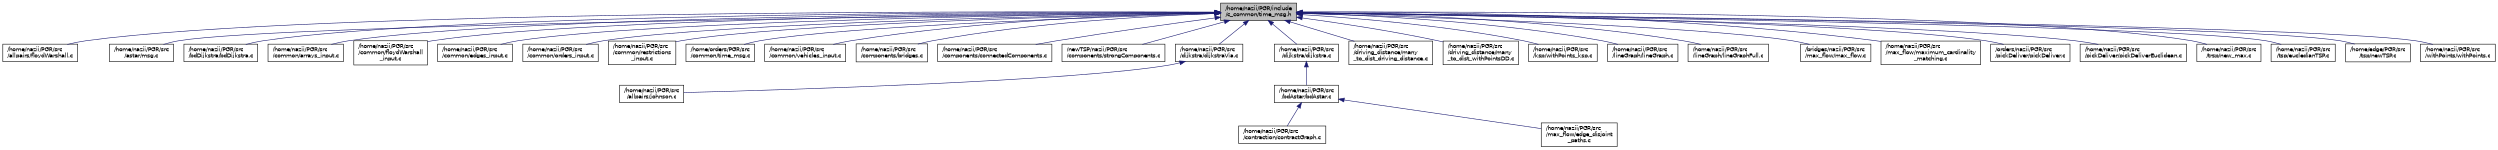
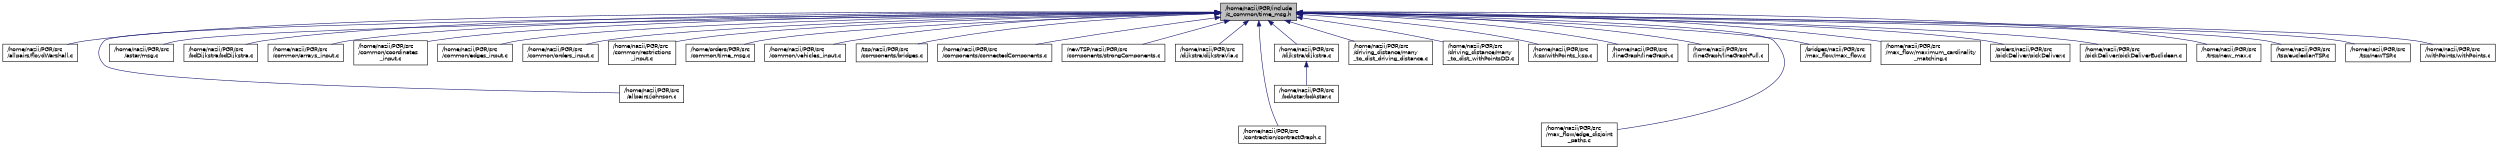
(391, 53) -> (391, 53)
(892, 53) -> (892, 53)
(2378, 53) -> (2378, 53)
(932, 84) -> (101, 46)
(1443, 114) -> (1777, 47)
(1293, 117) -> (1264, 77)
